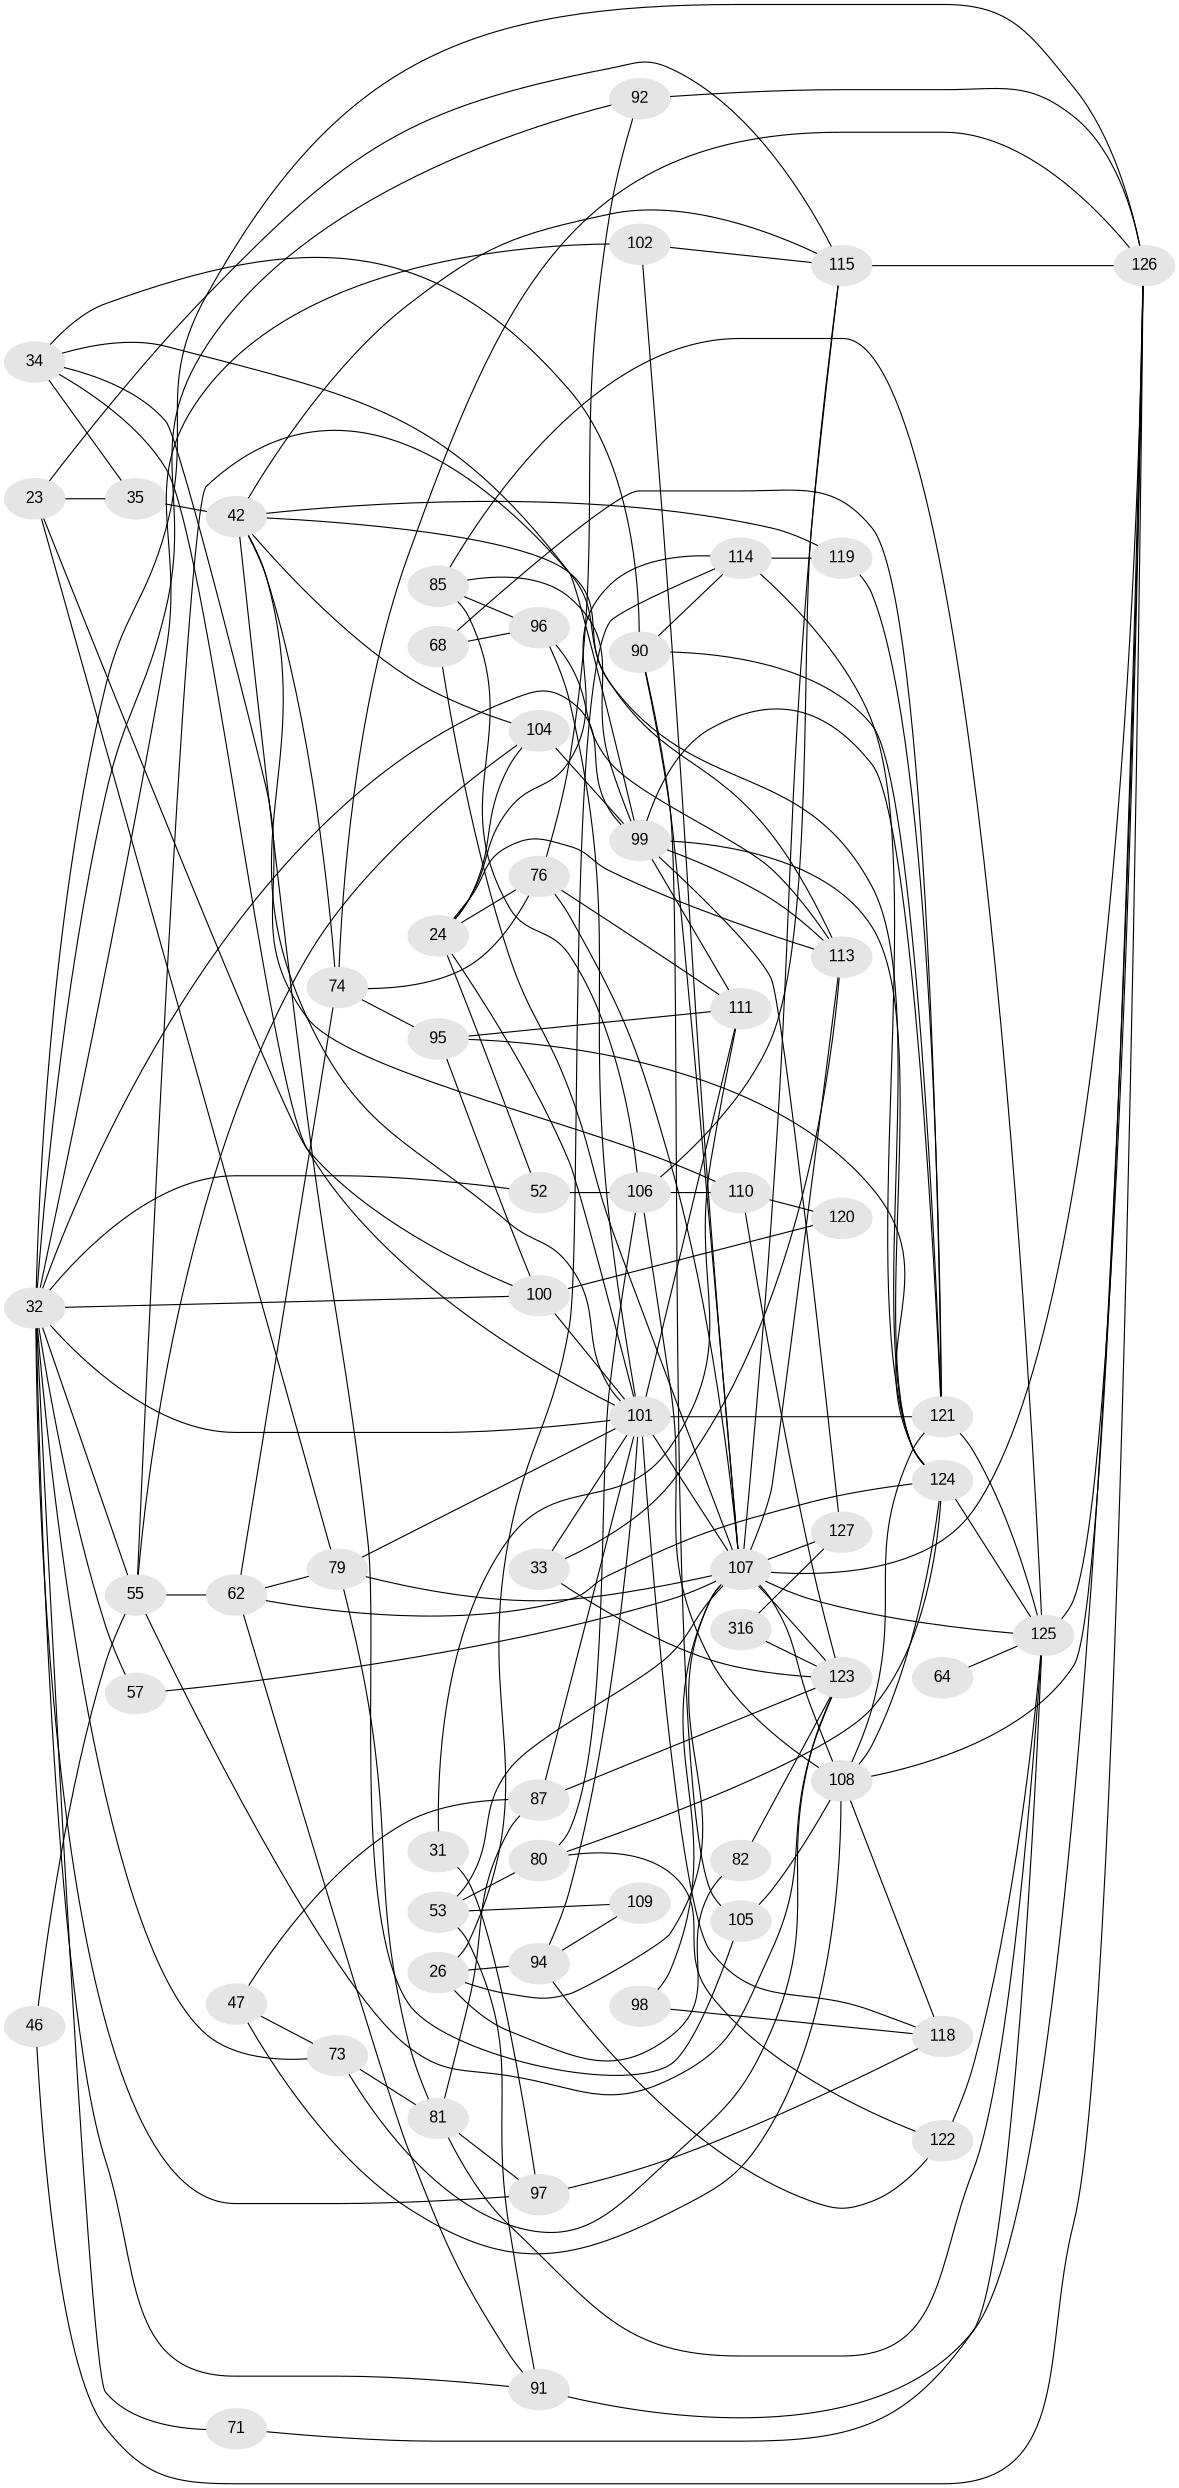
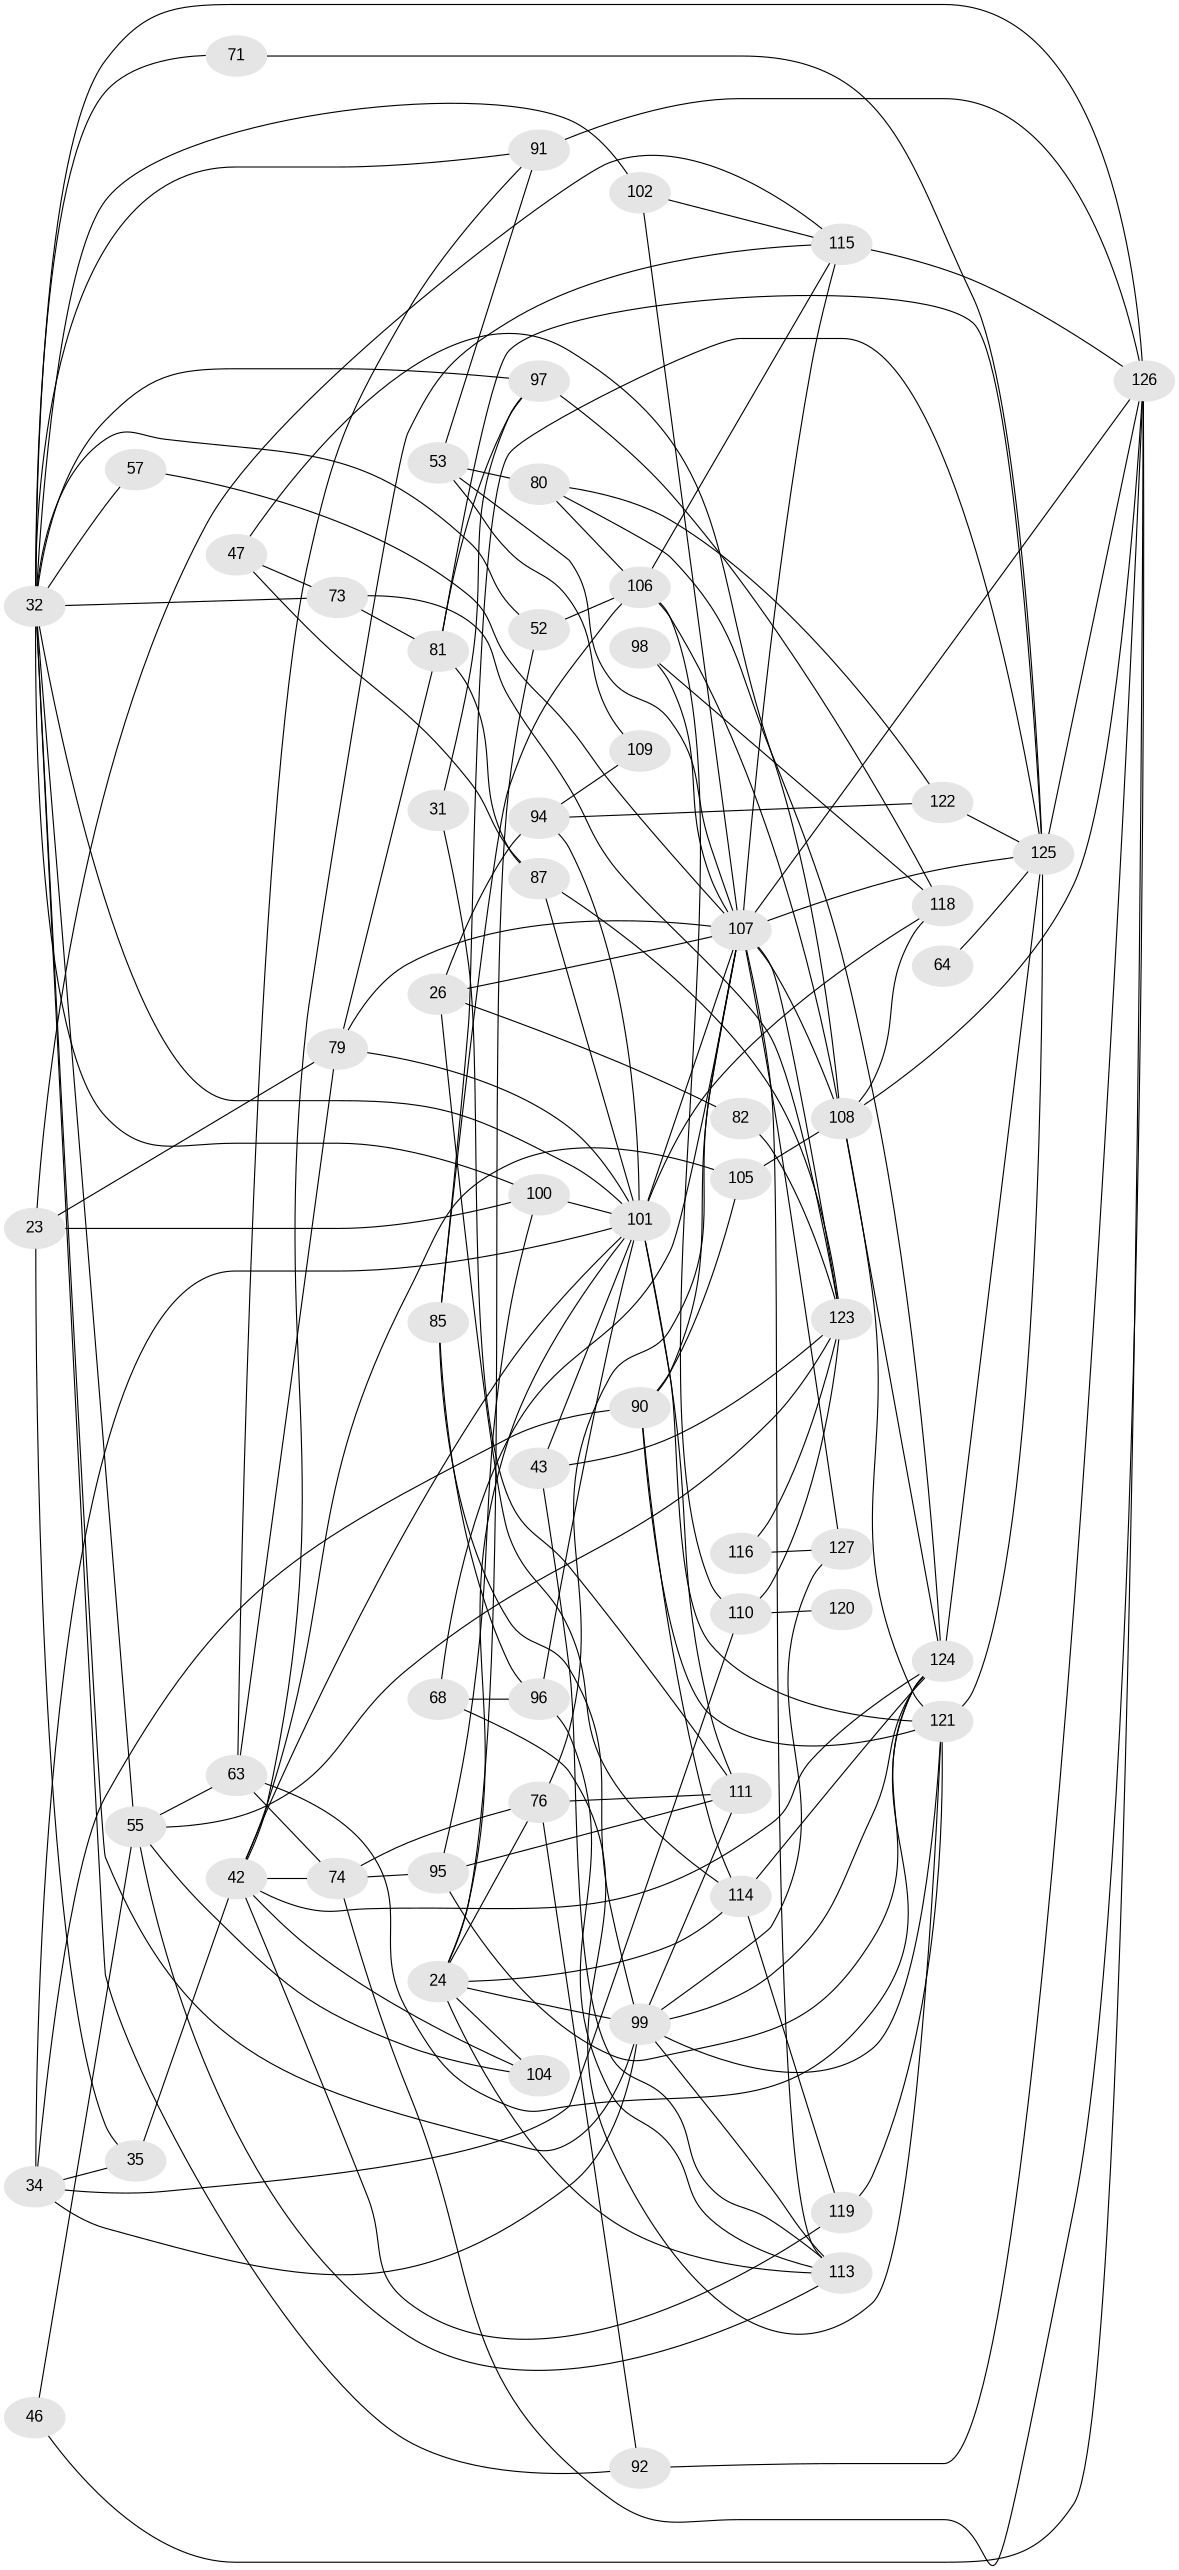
(576, 771) -> (549, 2006)
(666, 1263) -> none
(539, 1569) -> (539, 1468)
(236, 1595) -> (236, 1775)
(741, 1630) -> (741, 1553)
